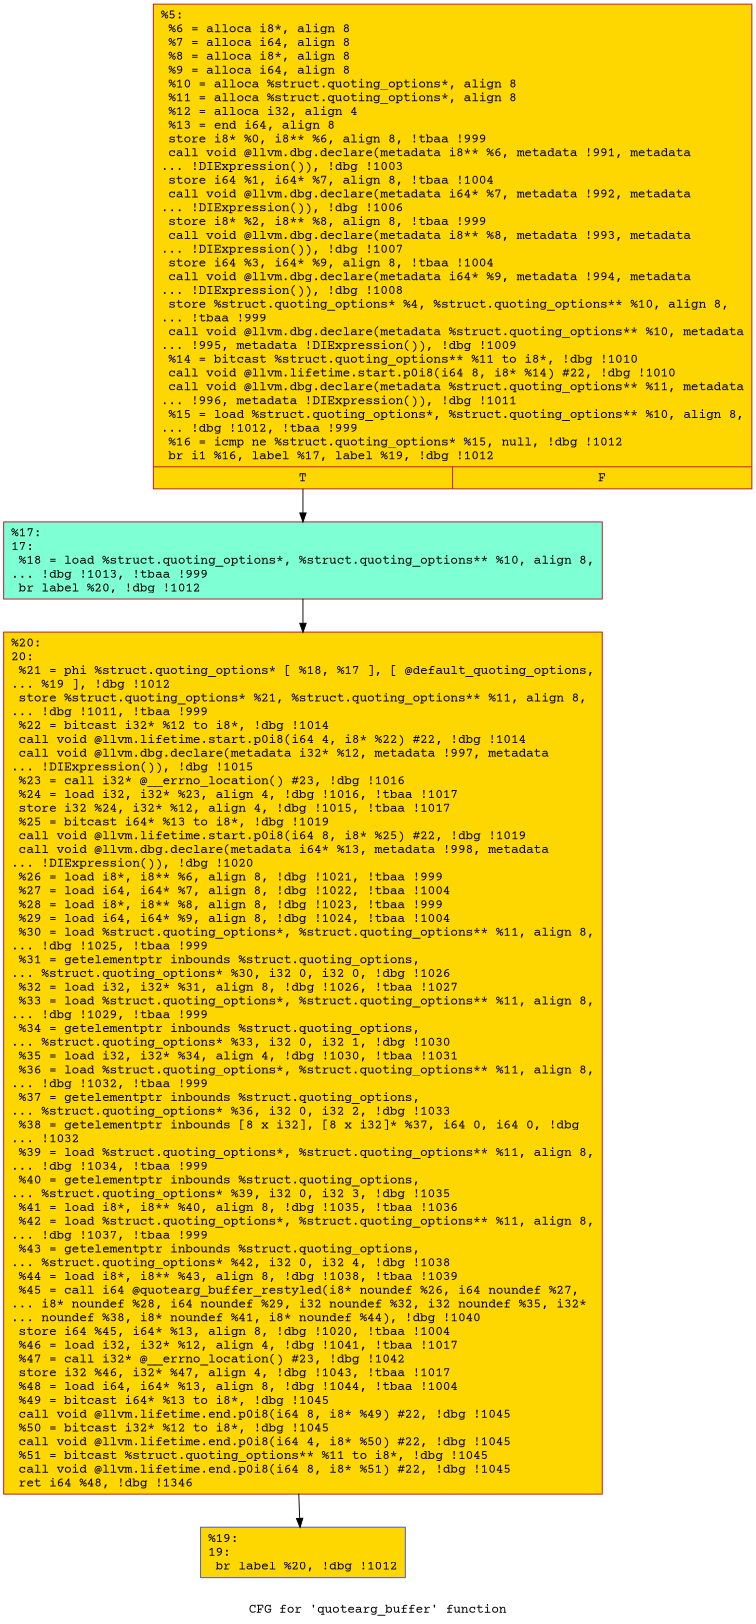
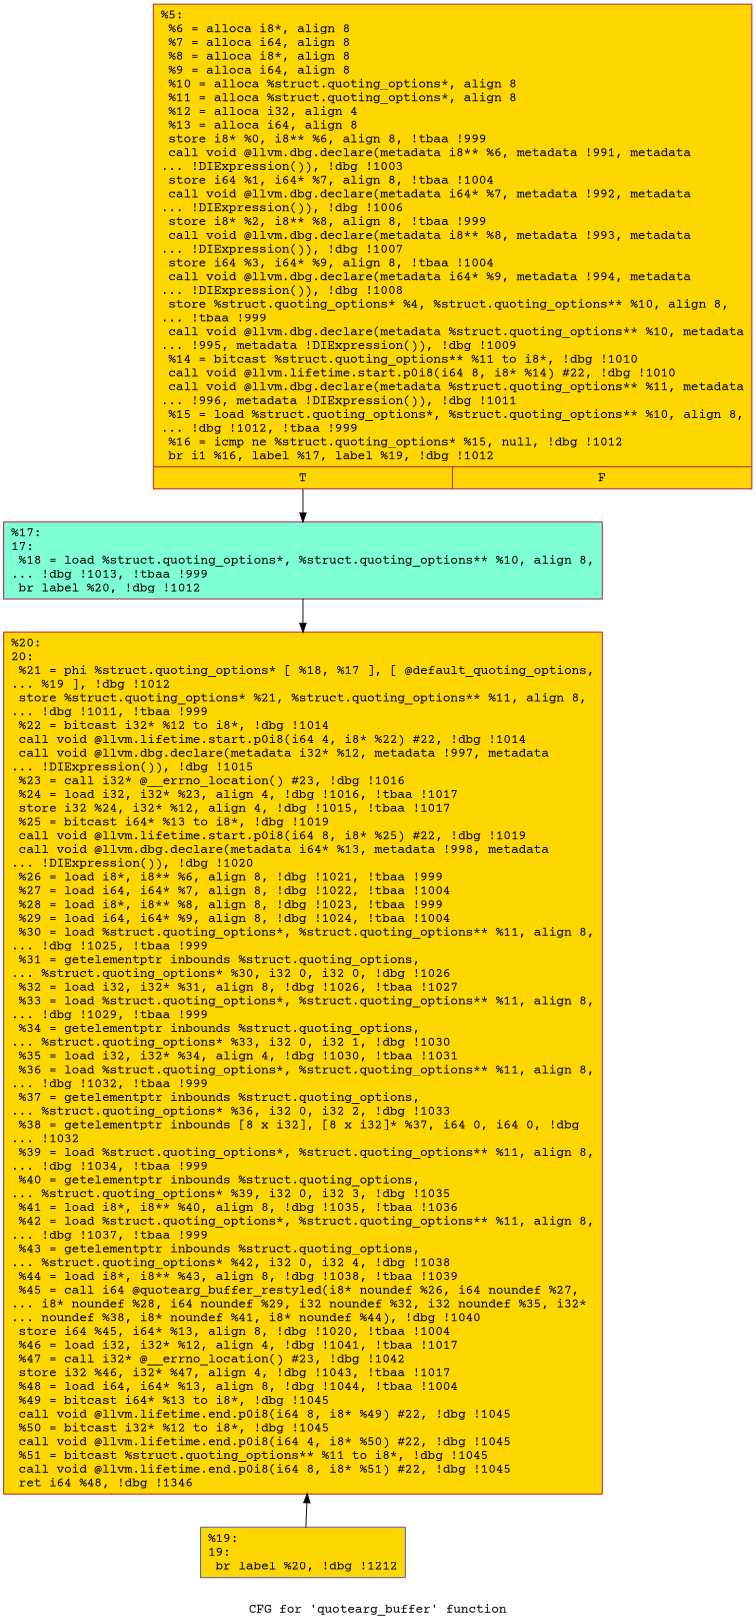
(248, 125) -> (259, 125)
(299, 1506) -> (306, 1515)
(303, 1566) -> (303, 1566)
